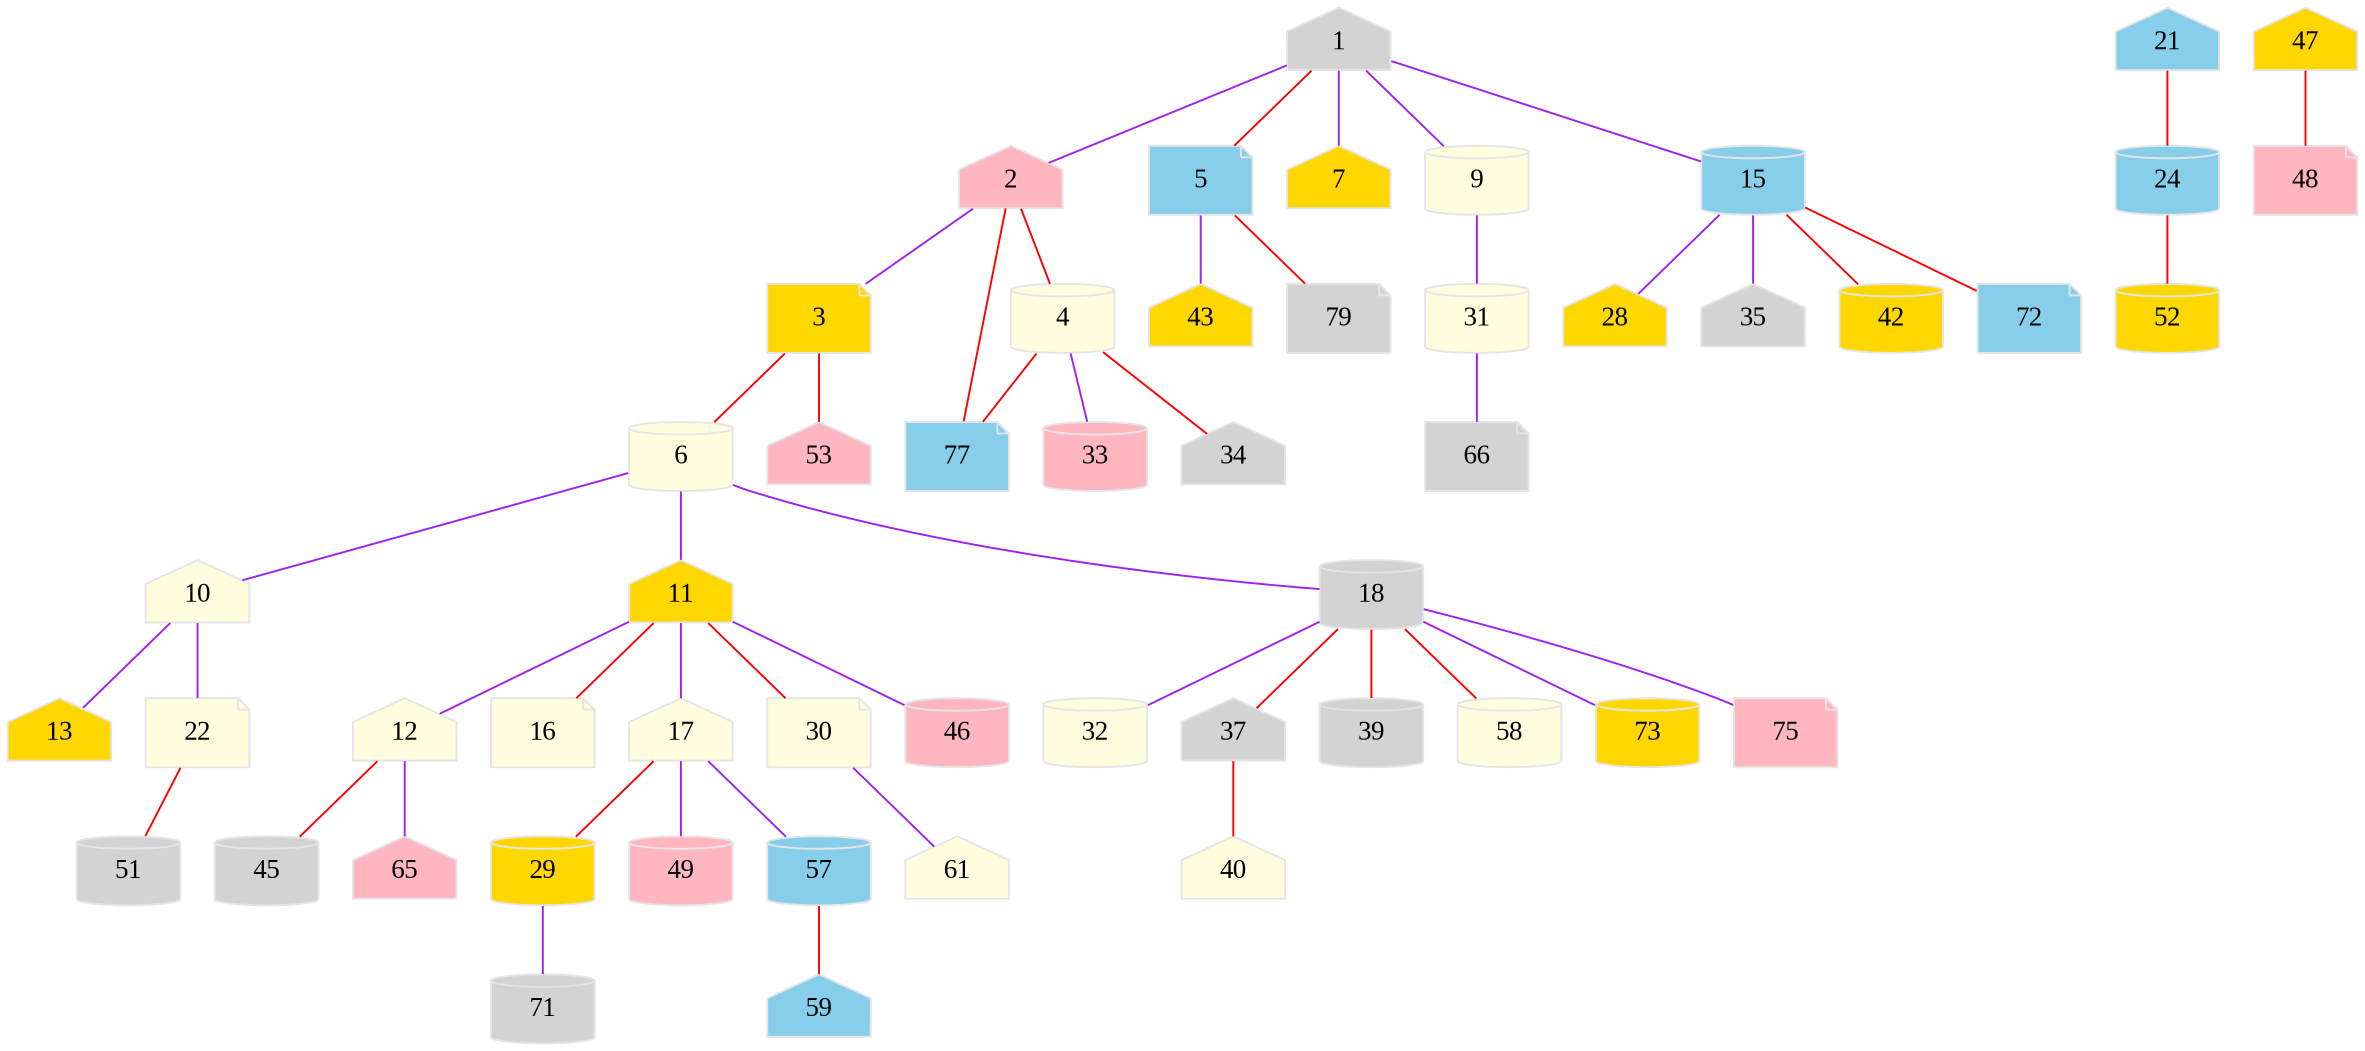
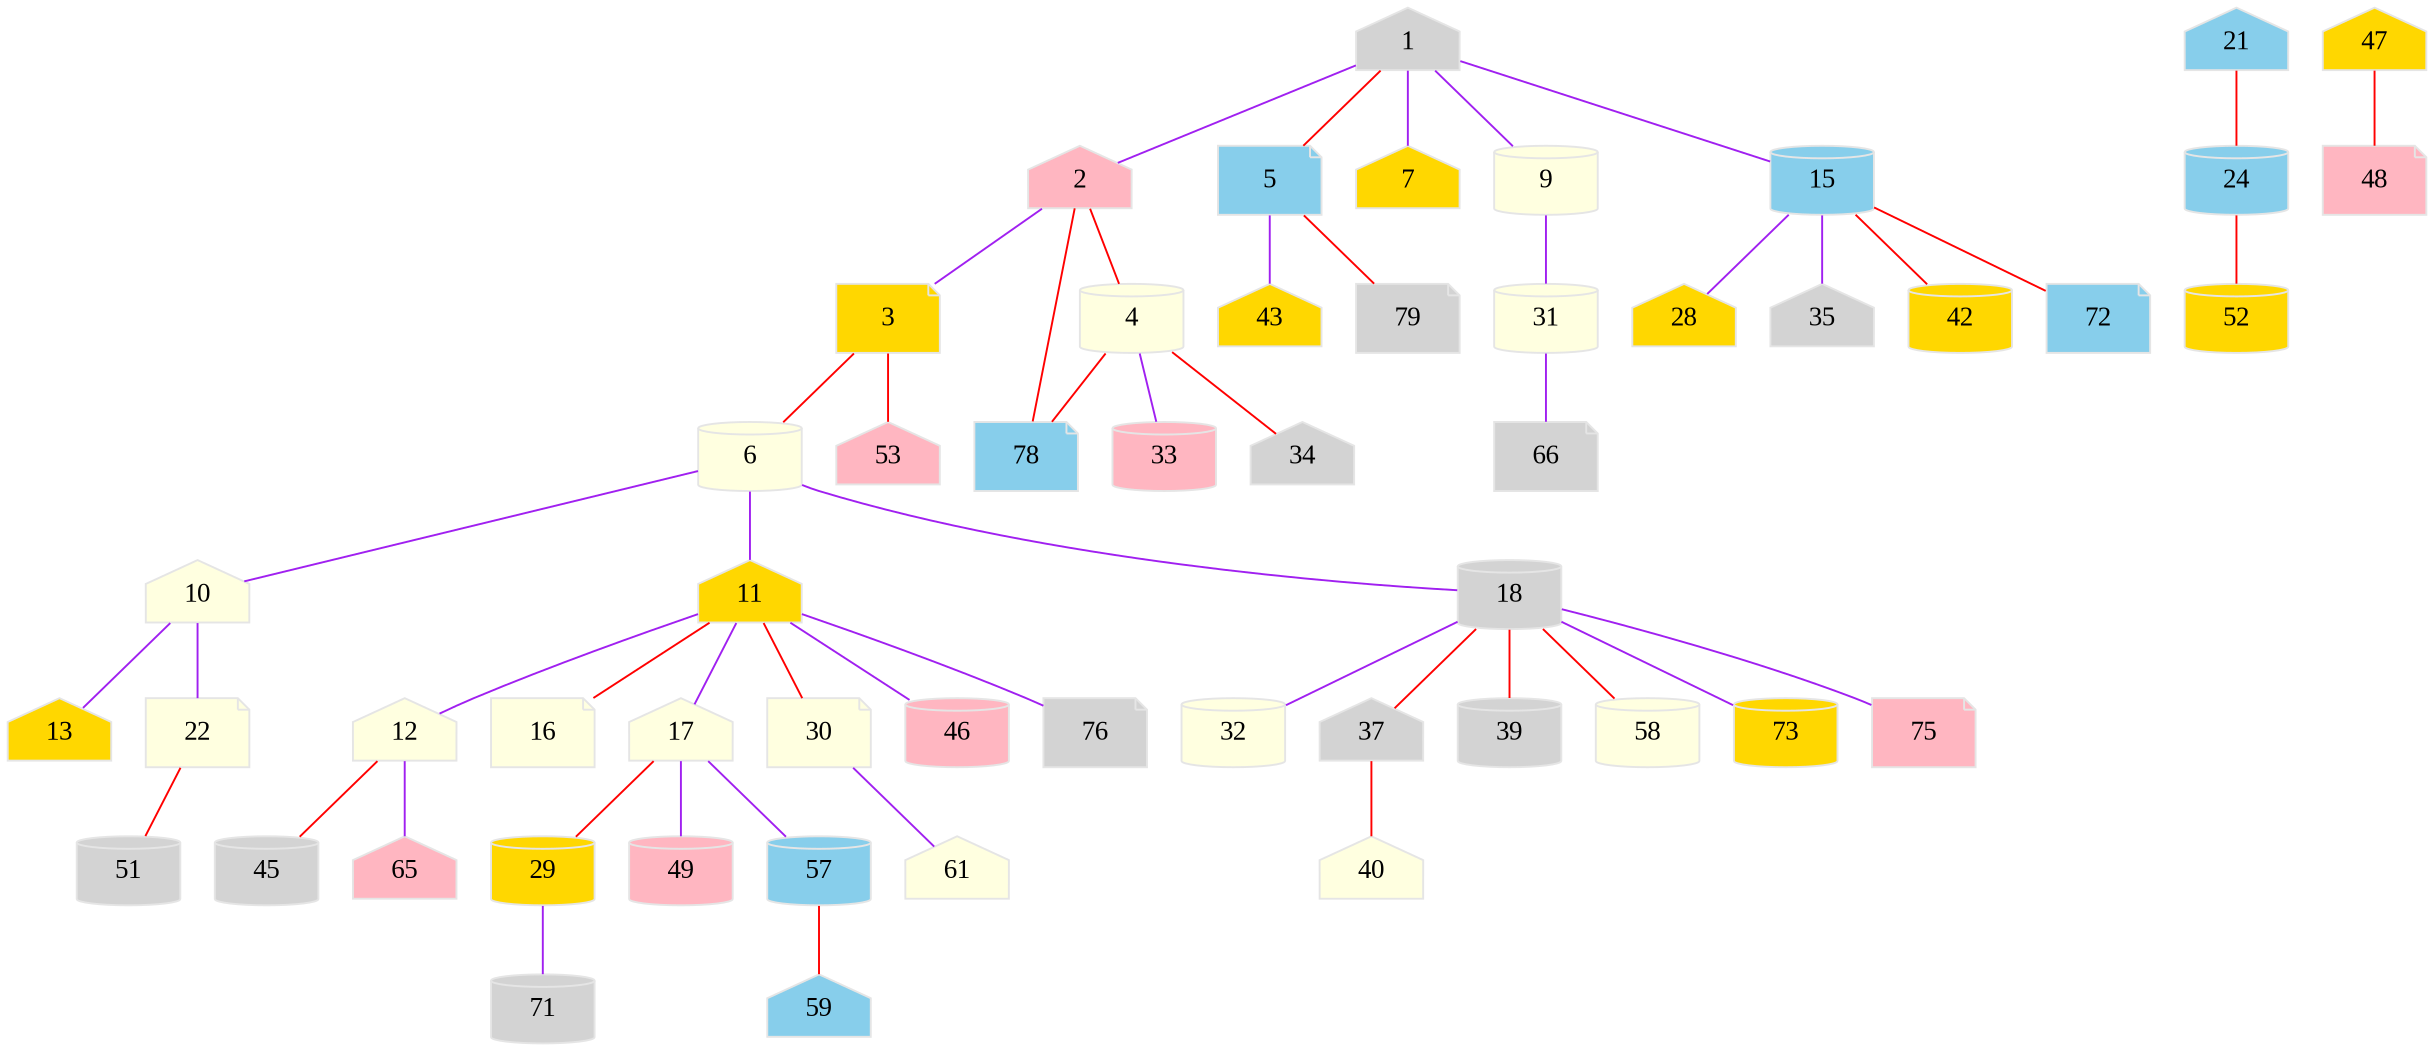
(957, 456) -> (1026, 456)
none -> (1095, 733)
